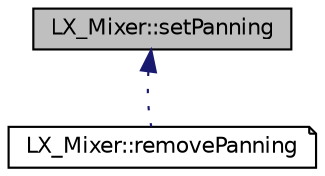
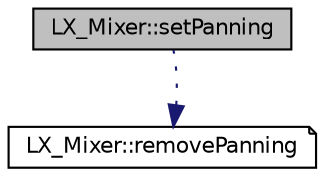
(148, 99) -> (177, 77)
